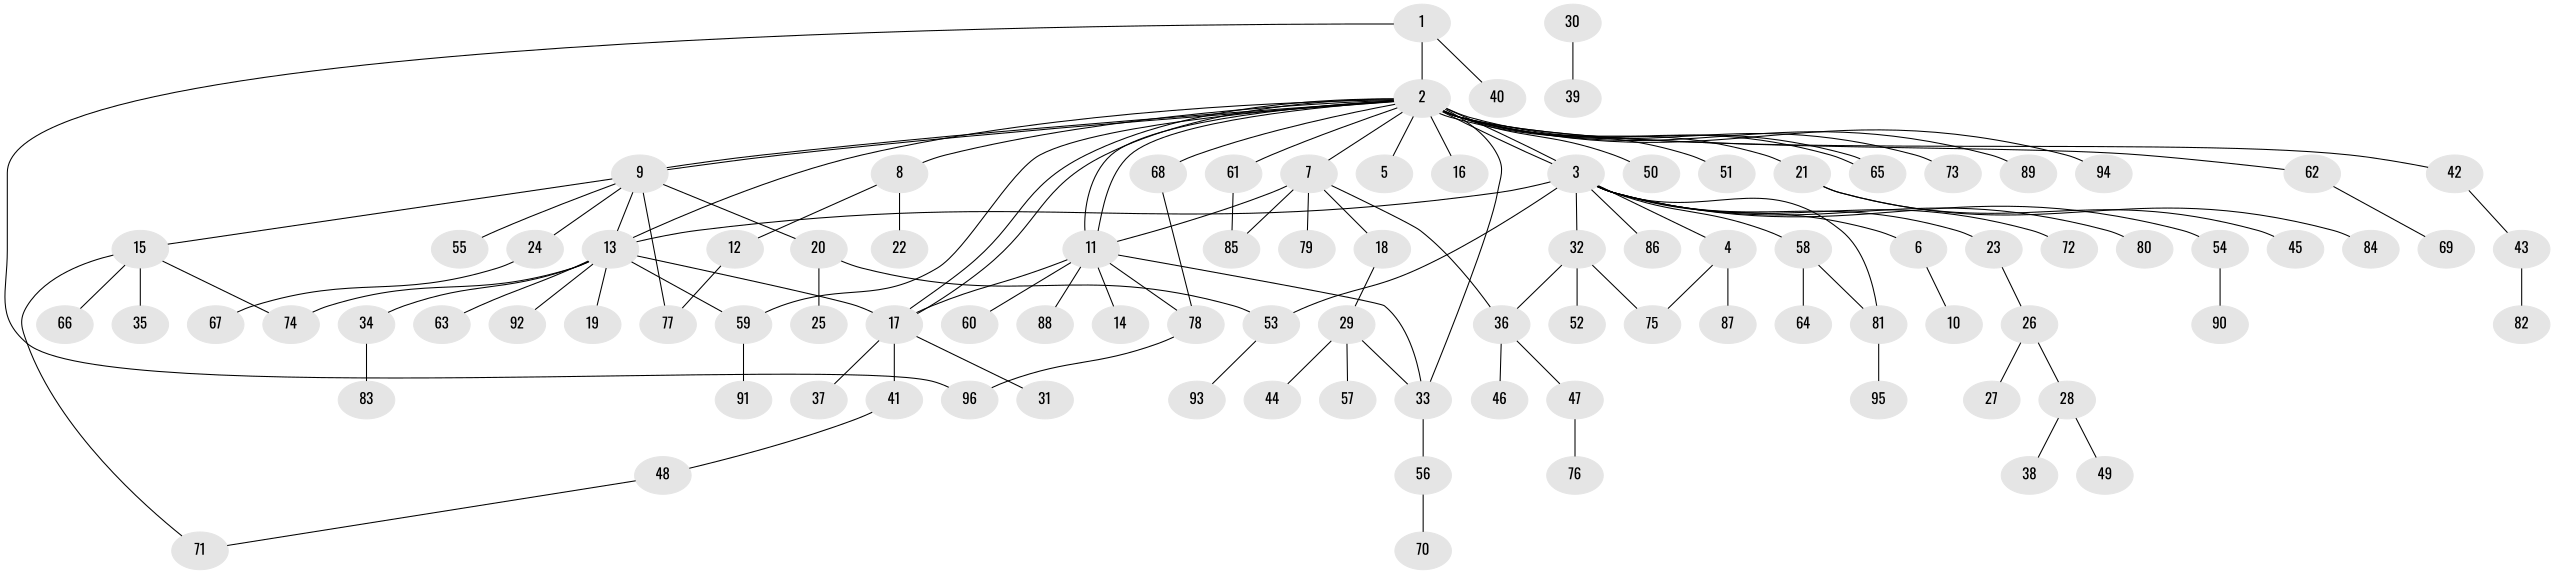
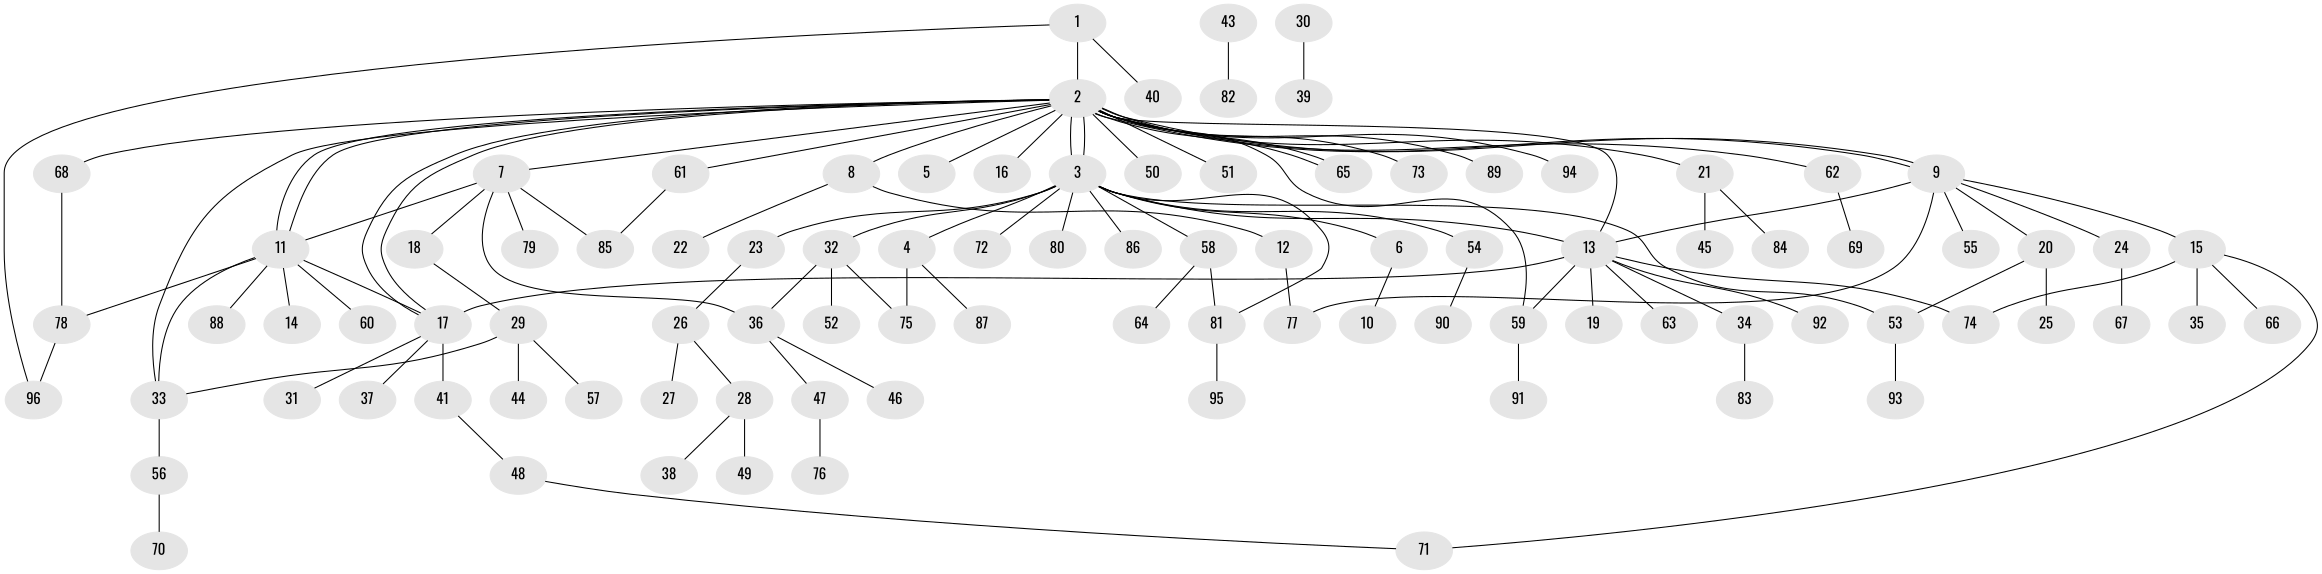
(2455, 174) -> none
